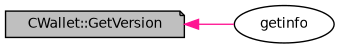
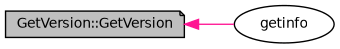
(95, 24) -> (95, 24)
